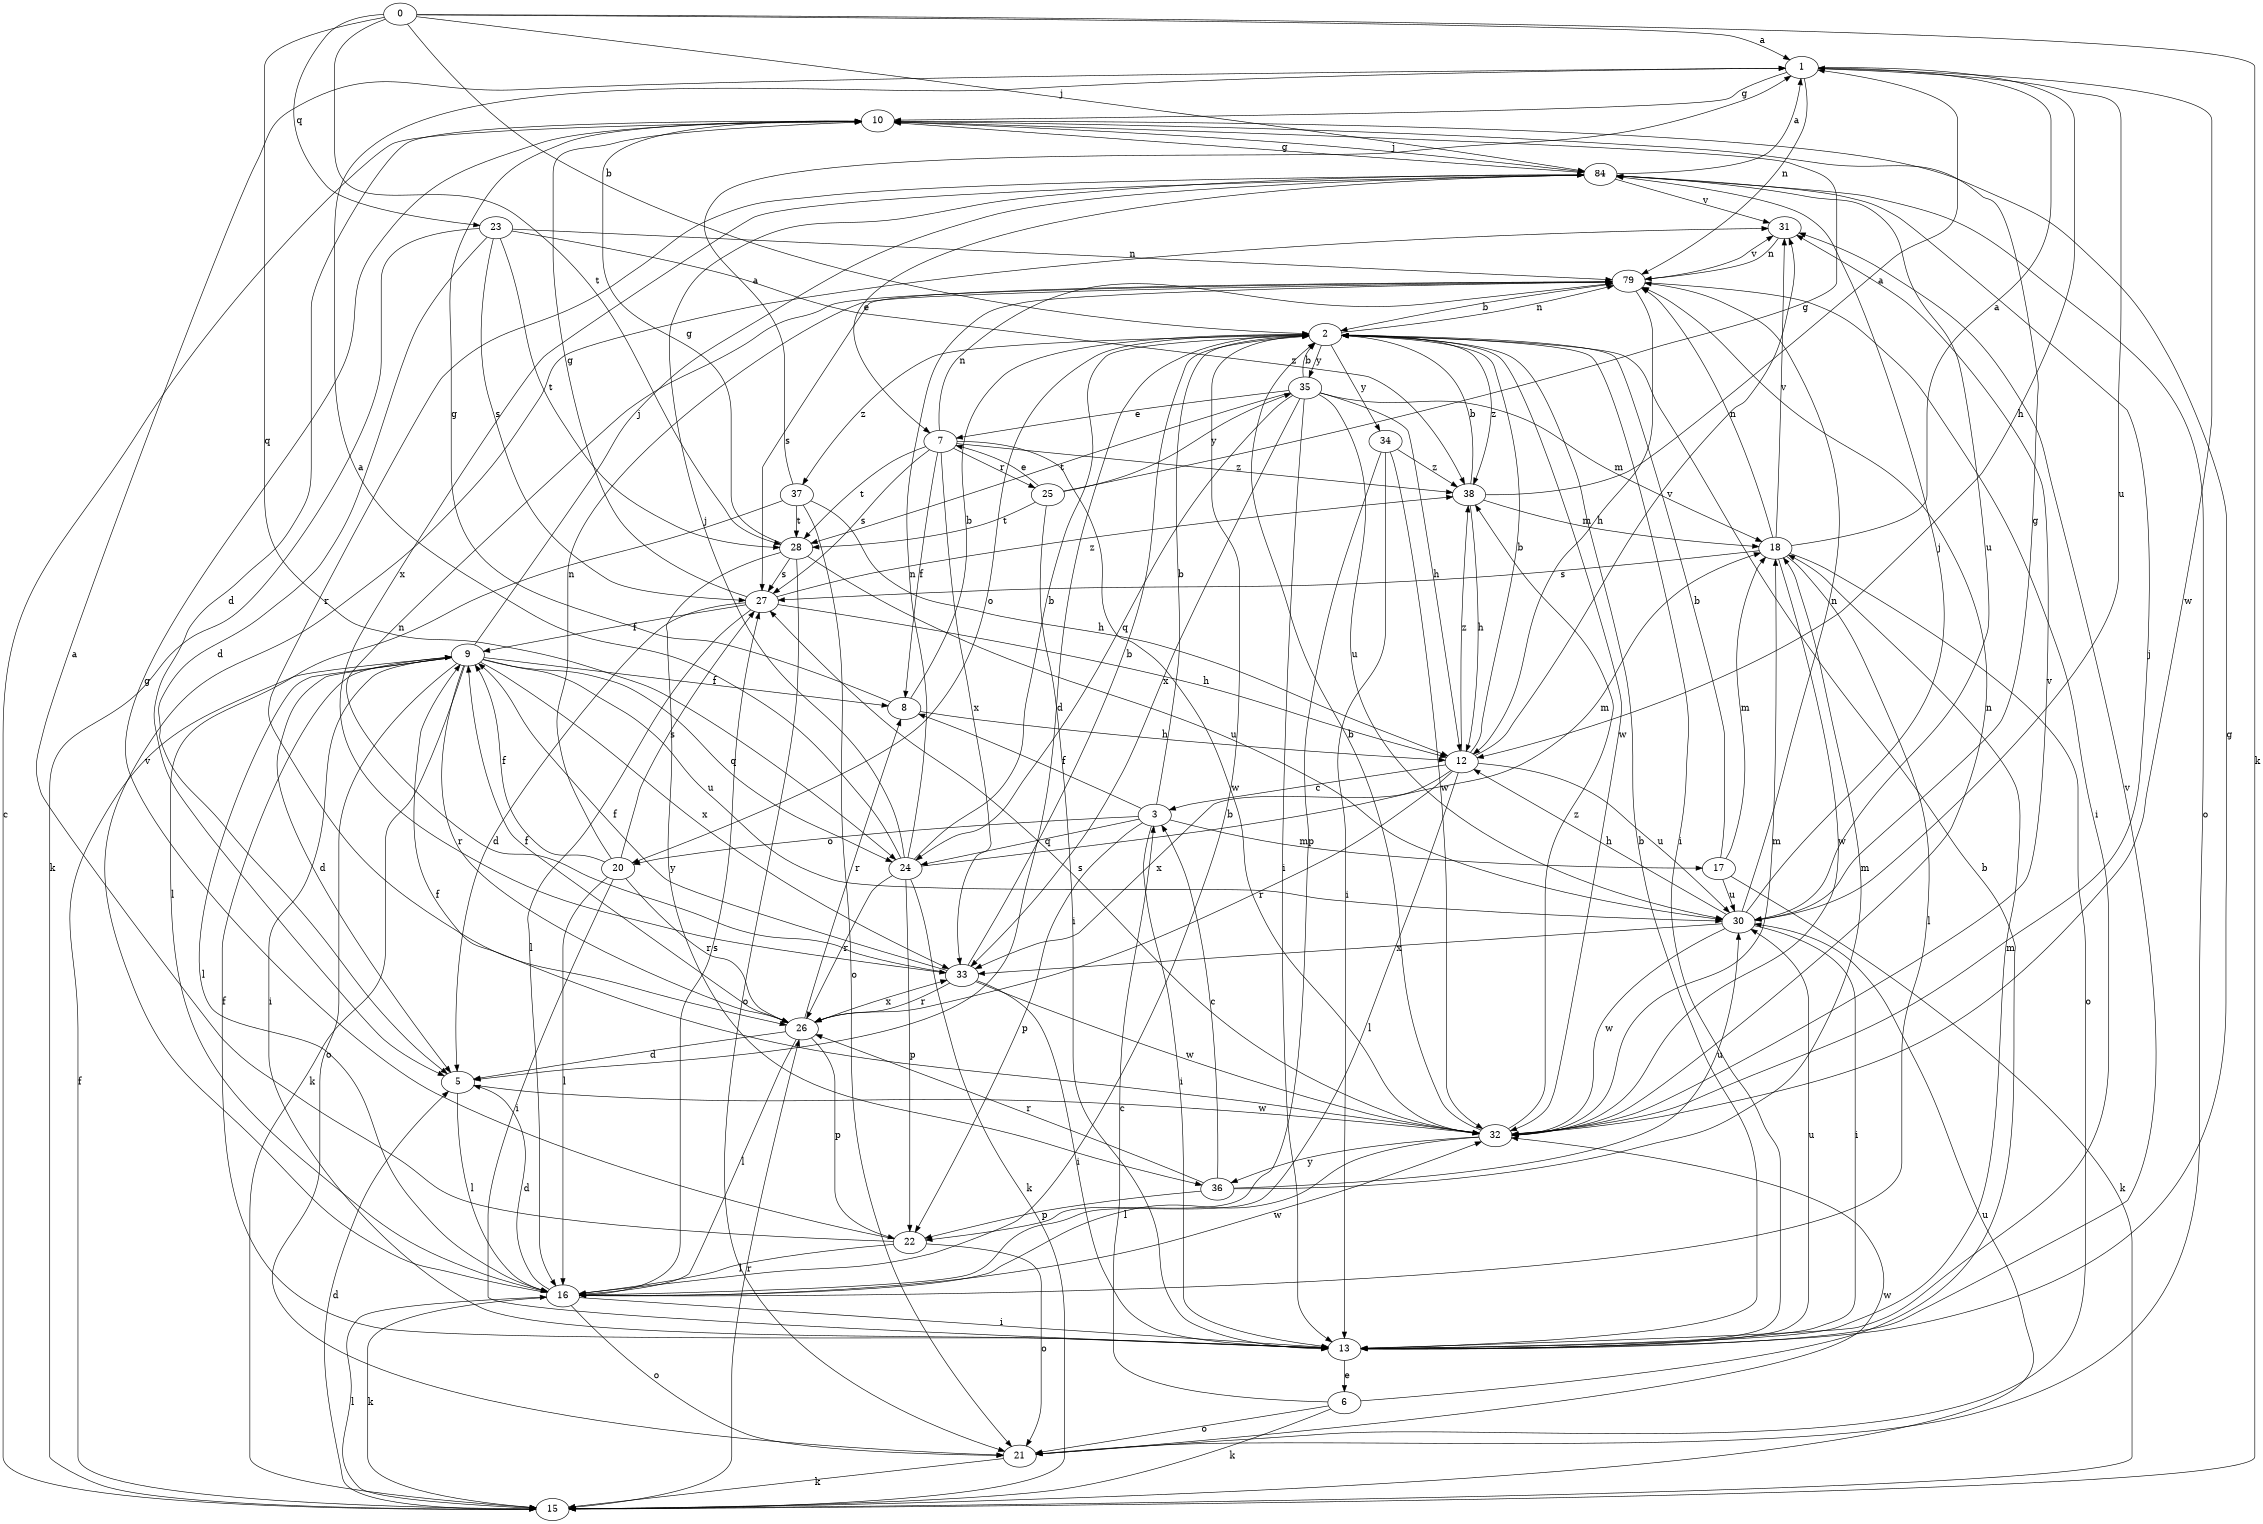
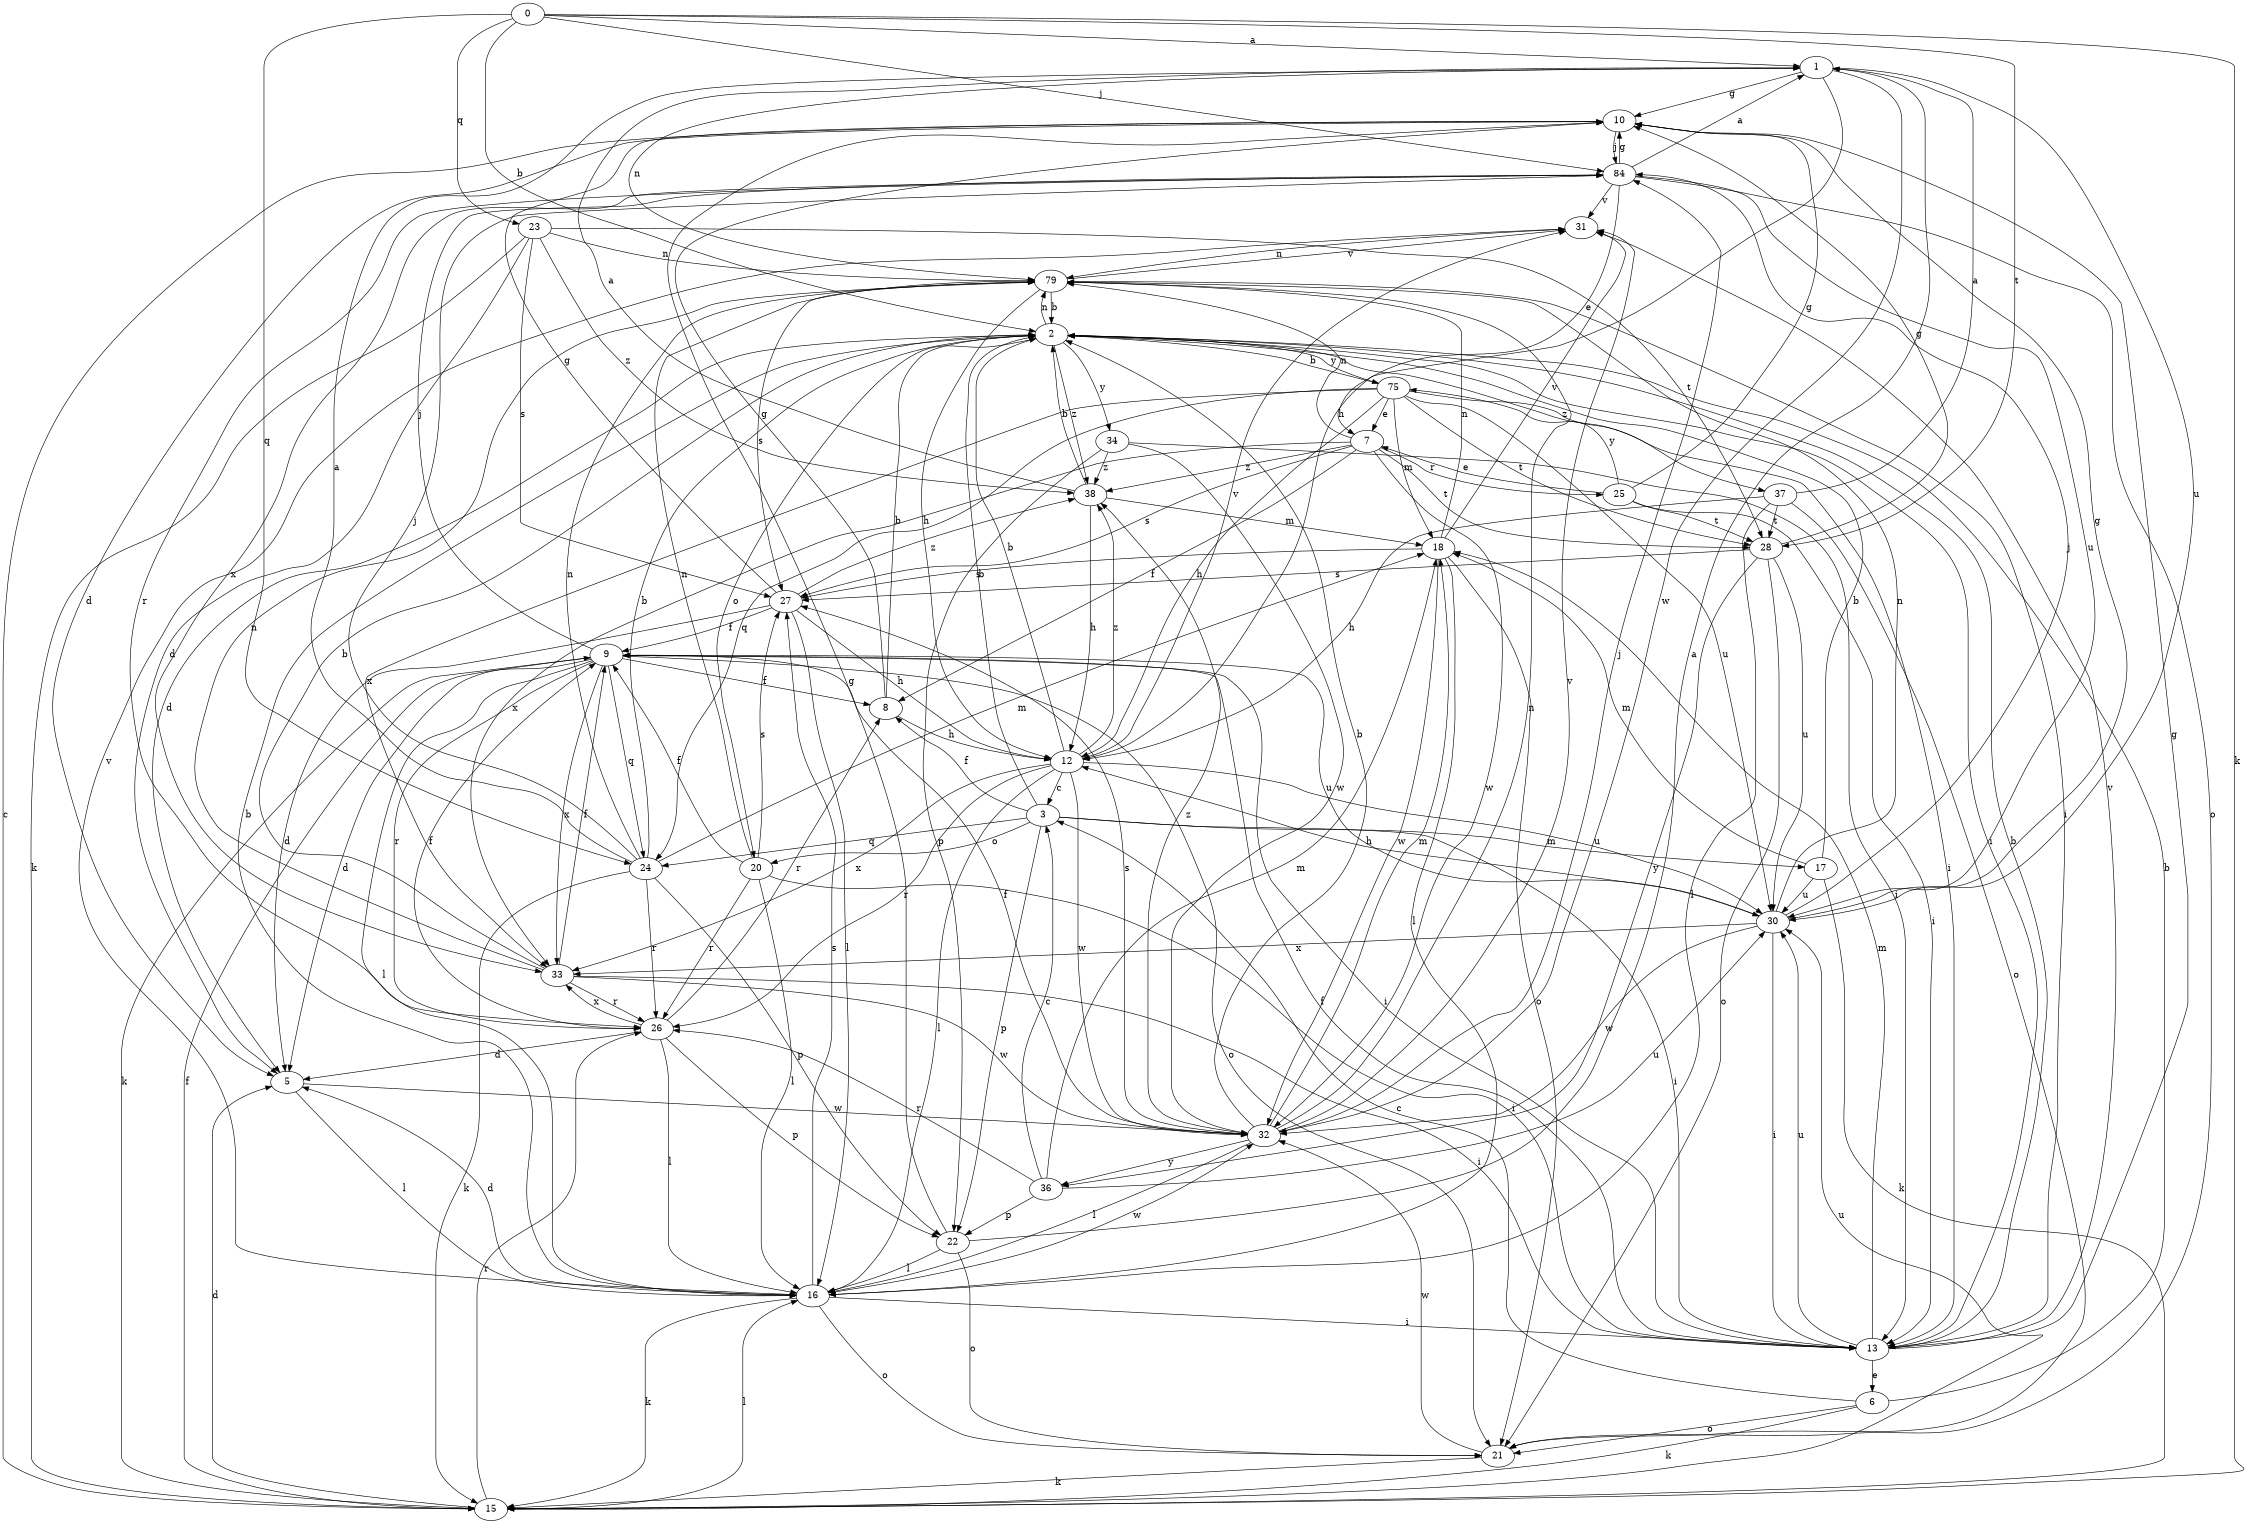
(2009, 291) -> none
(1305, 388) -> (1394, 388)
(1613, 665) -> (1083, 1010)
